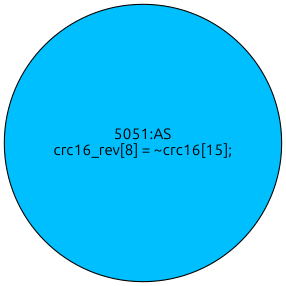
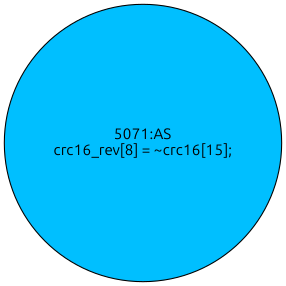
(143, 143) -> (143, 143)
